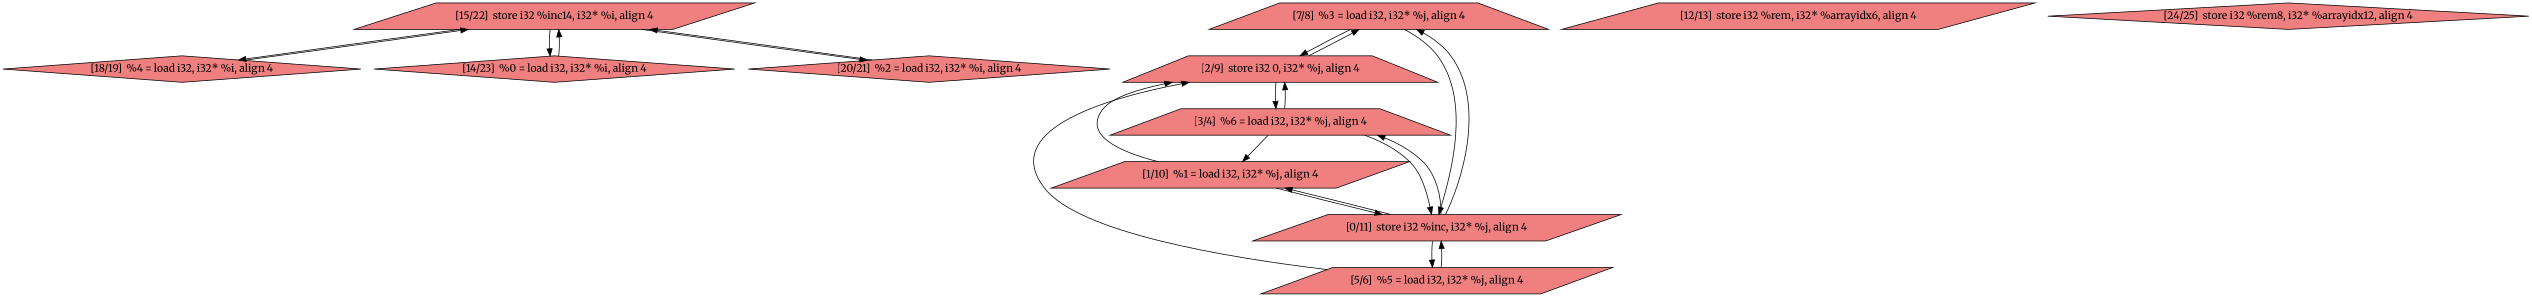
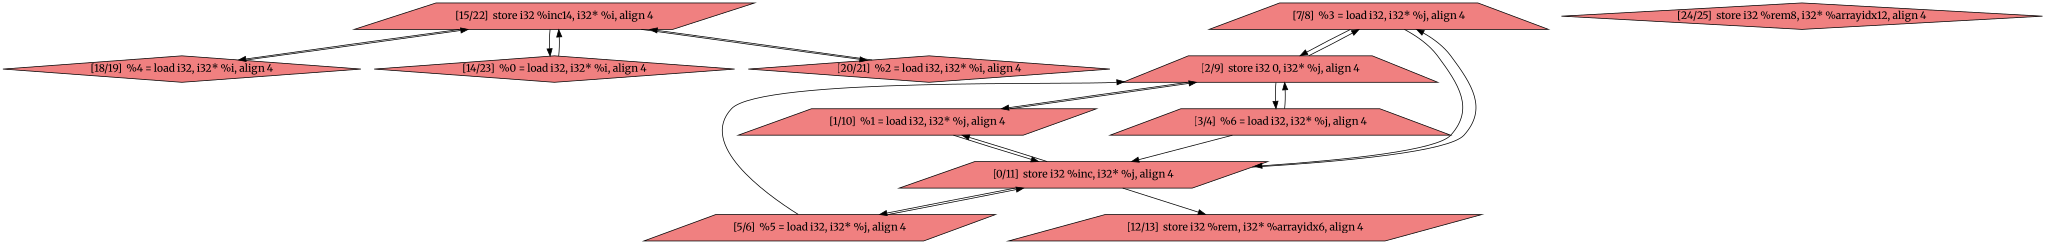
(1258, 146) -> (1098, 95)
(1427, 166) -> (1160, 200)
